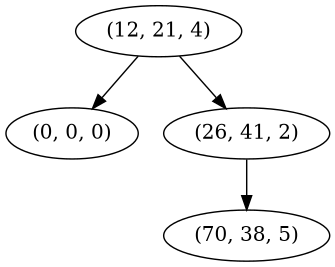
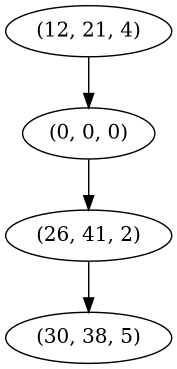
(198, 77) -> (89, 178)
(247, 236) -> (89, 338)
